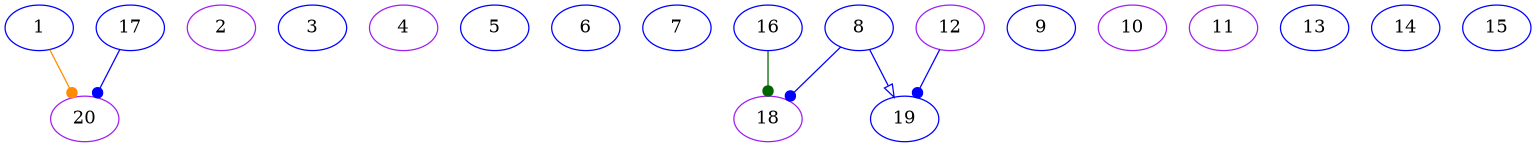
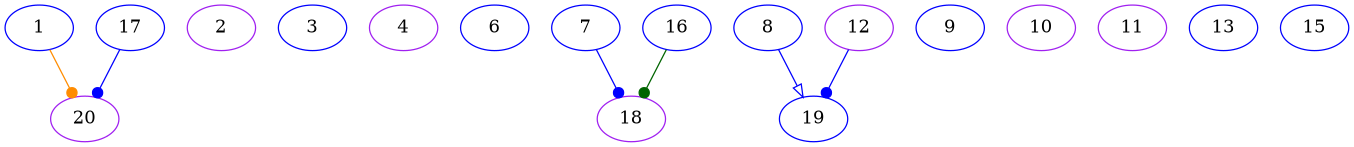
(495, 28) -> none
(1406, 28) -> none
(817, 70) -> (606, 69)
